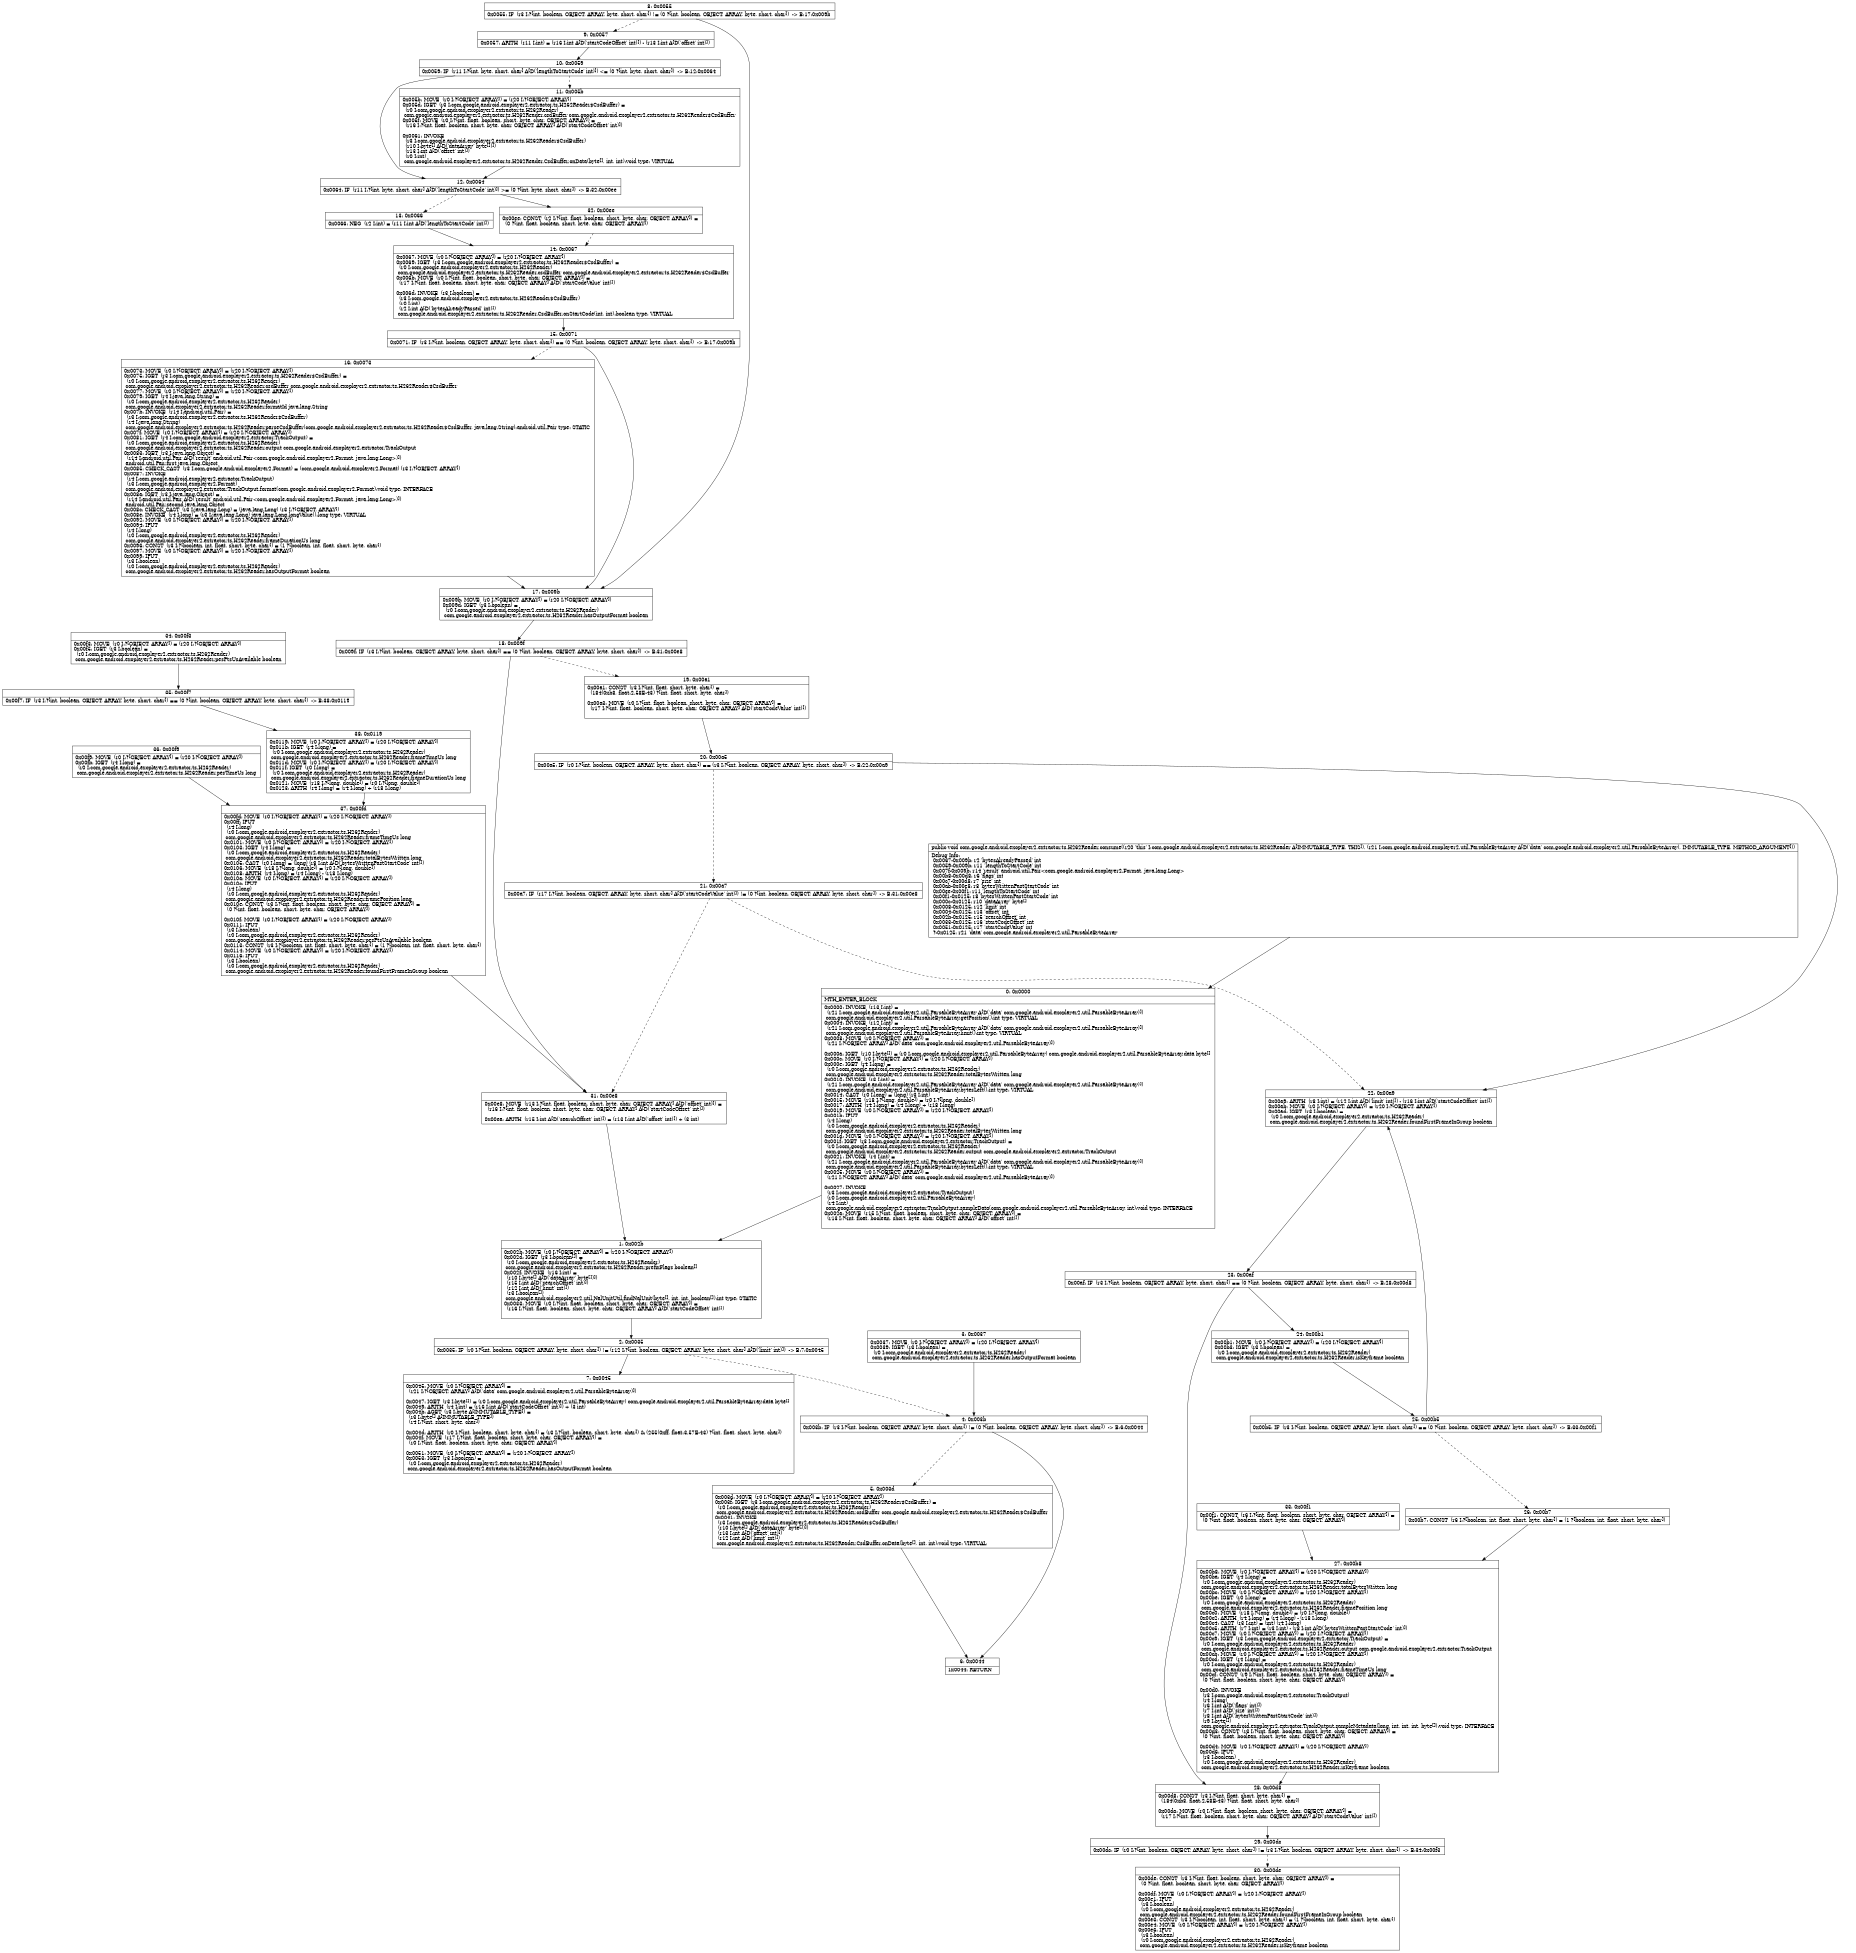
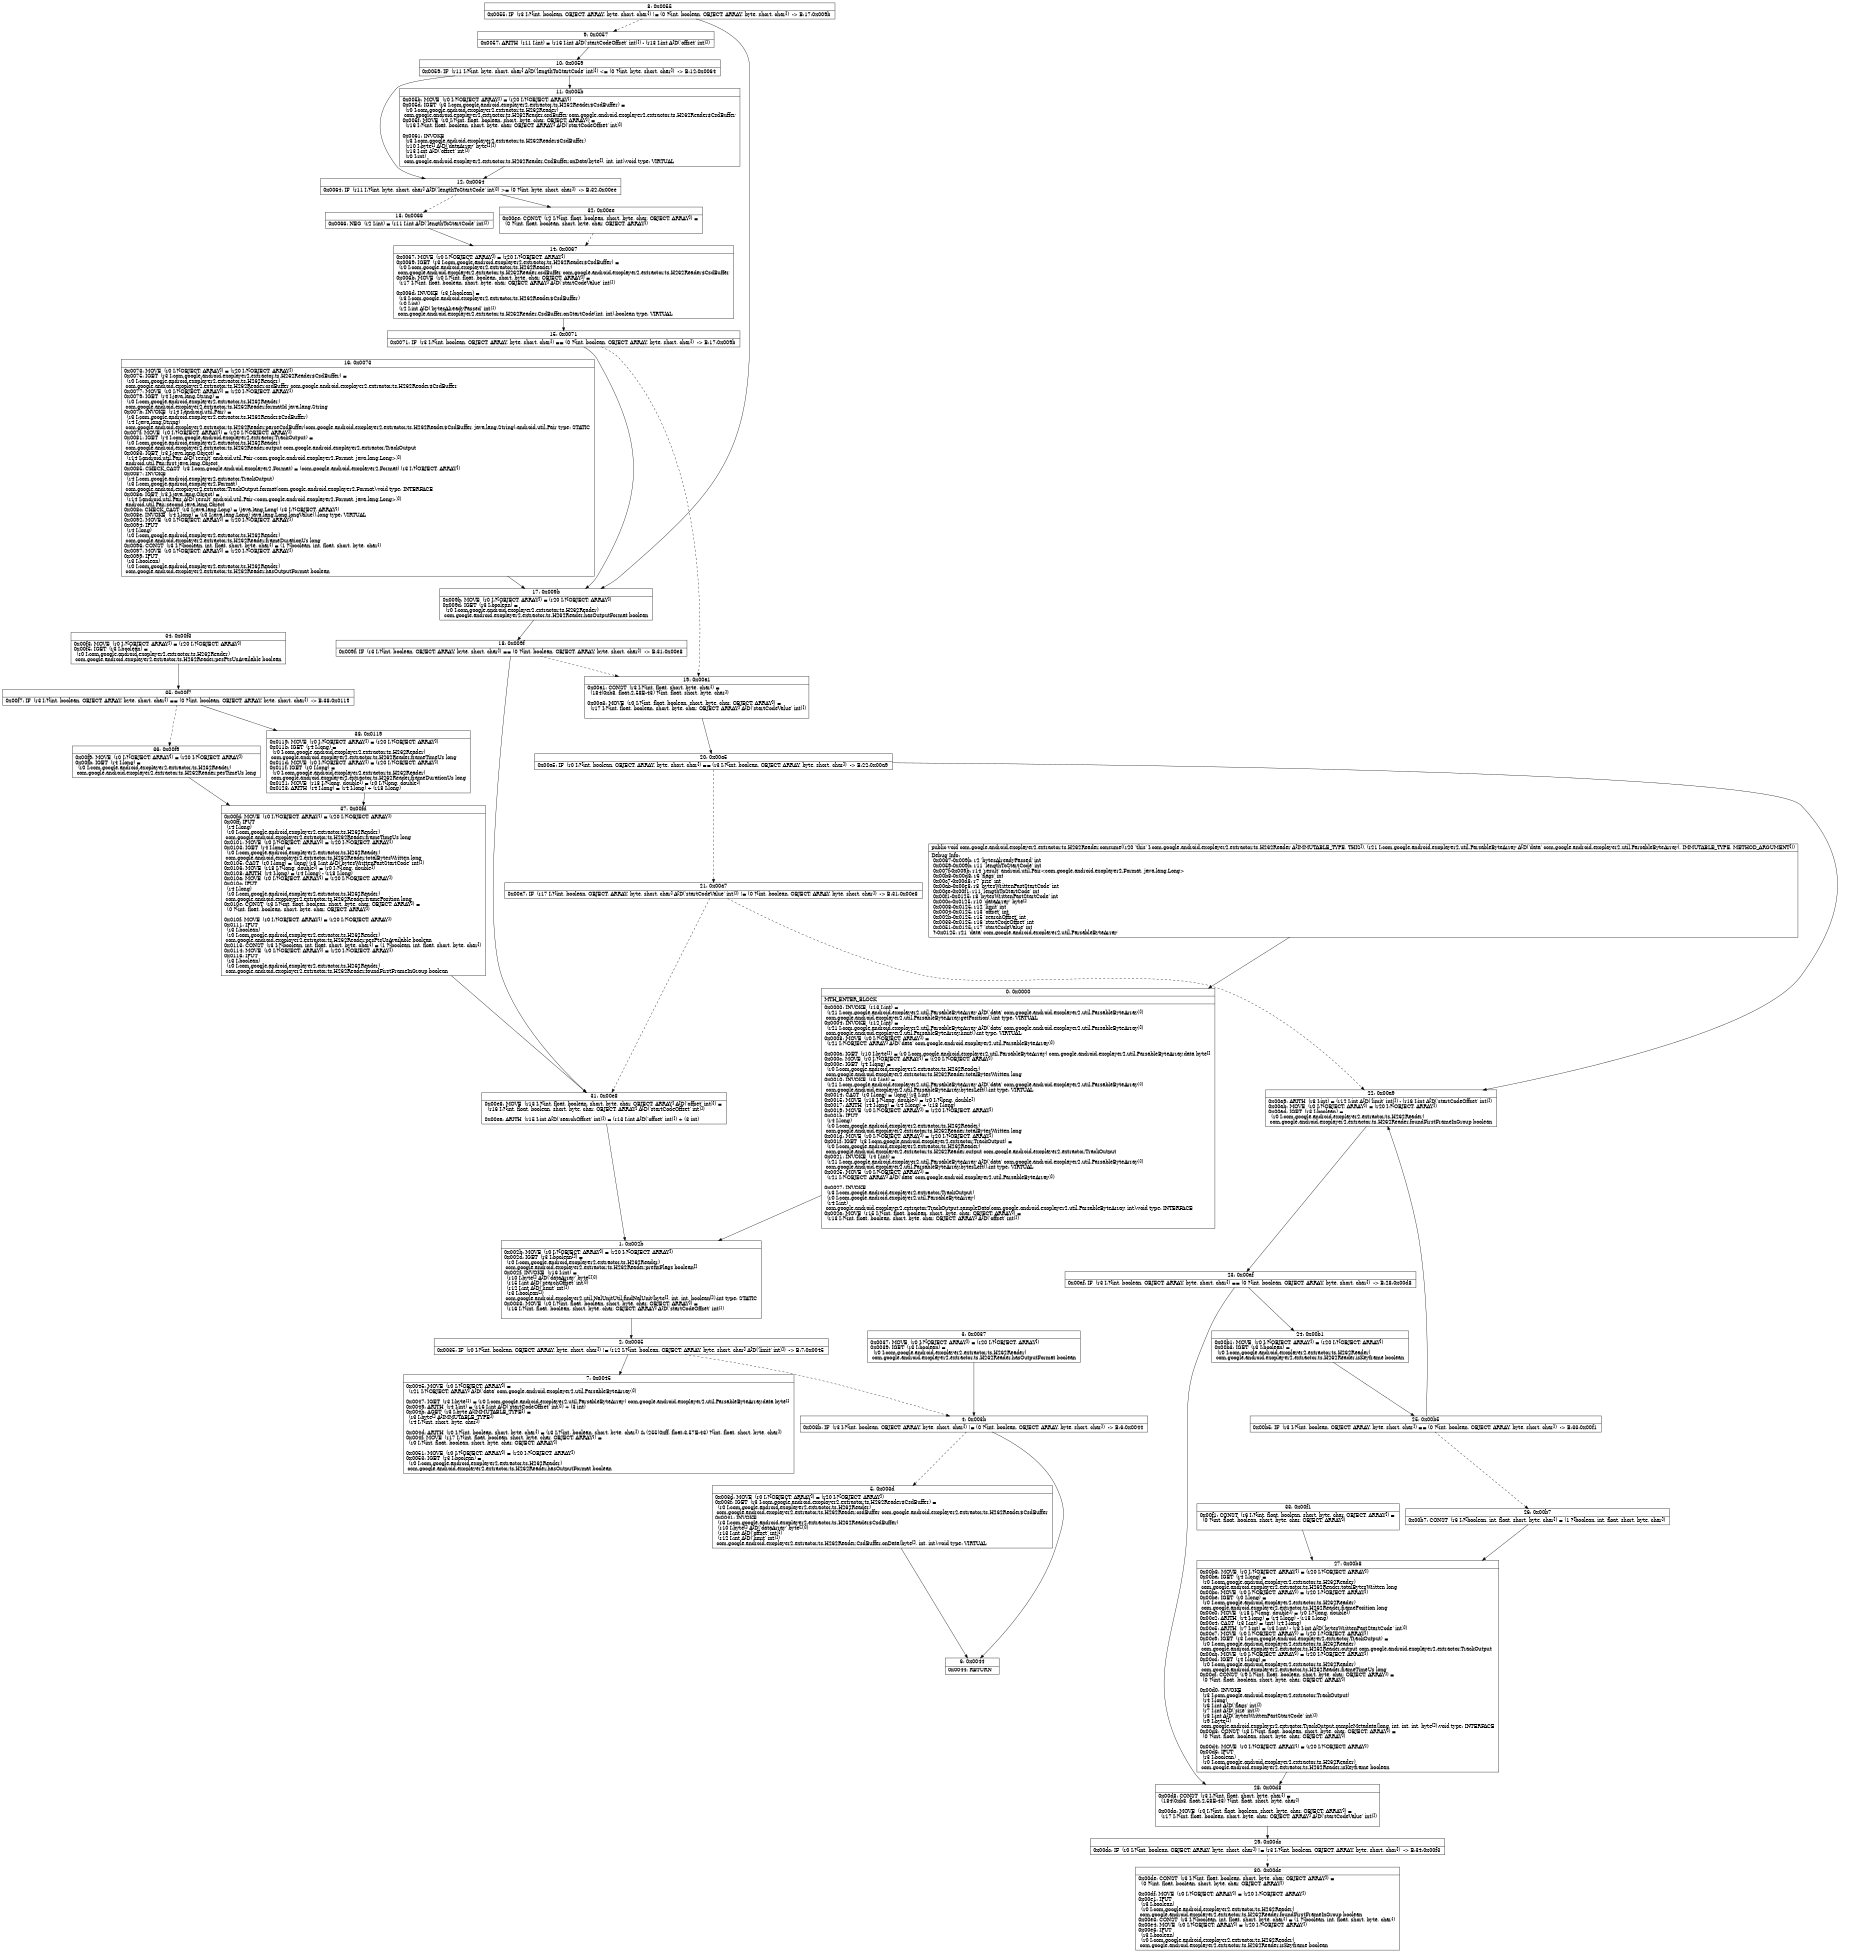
(570, 80) -> (570, 80)
(543, 352) -> (686, 497)
none -> (173, 724)
(972, 1670) -> (972, 1670)
